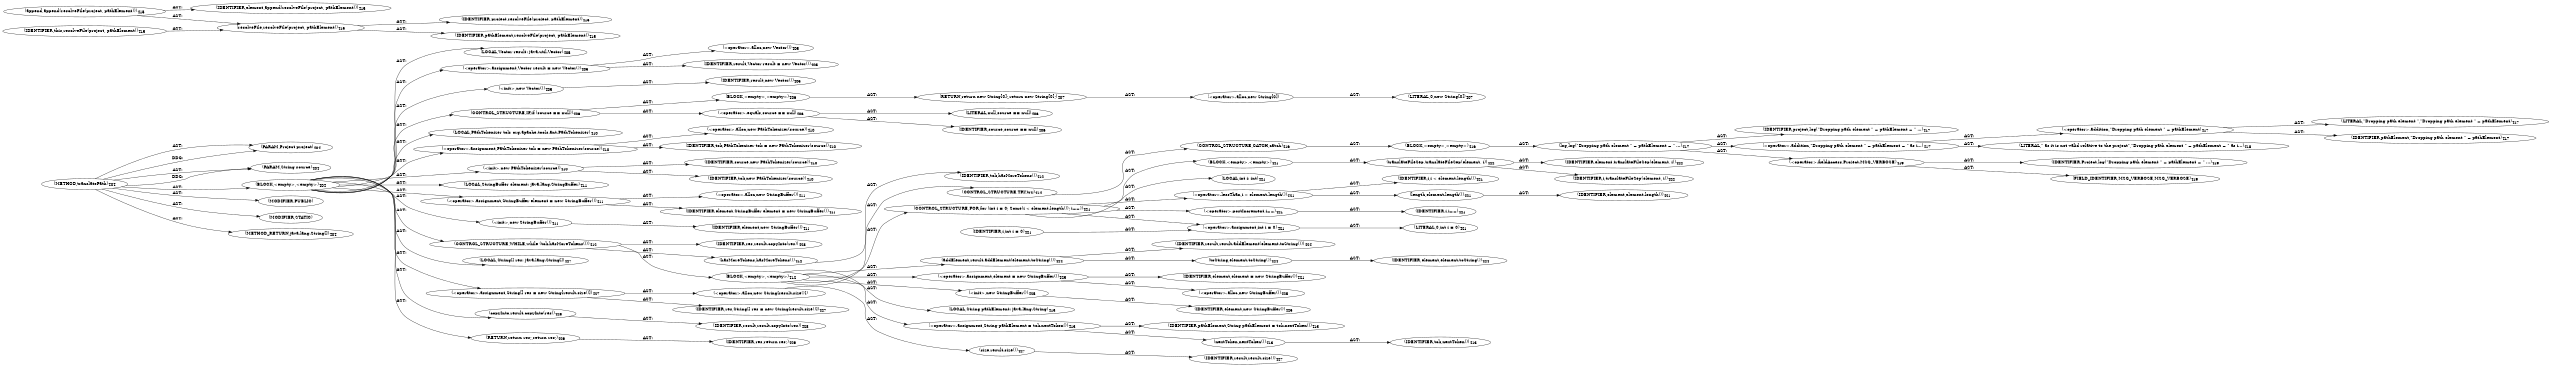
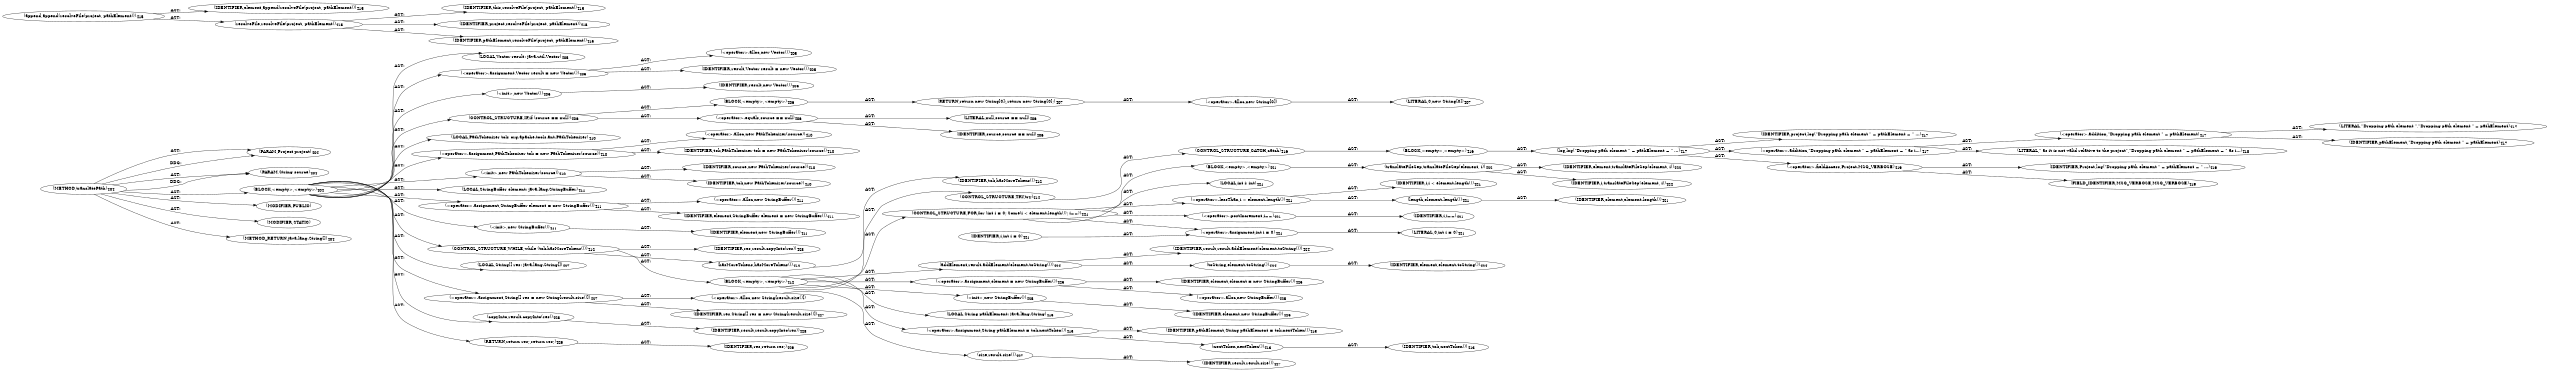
(193, 31) -> (403, 17)
(1301, 277) -> (1299, 281)
